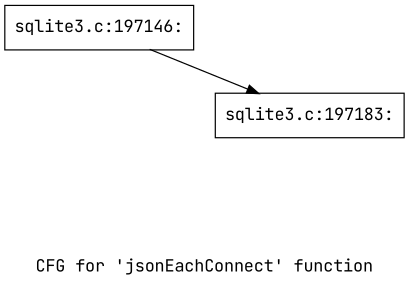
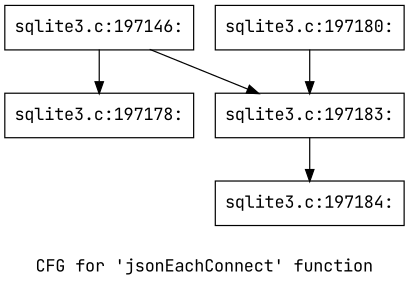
none -> (310, 28)
none -> (99, 115)
none -> (310, 203)
